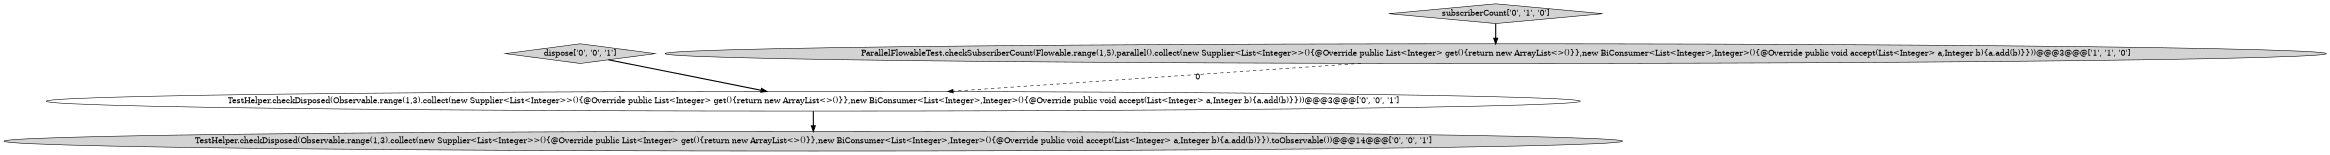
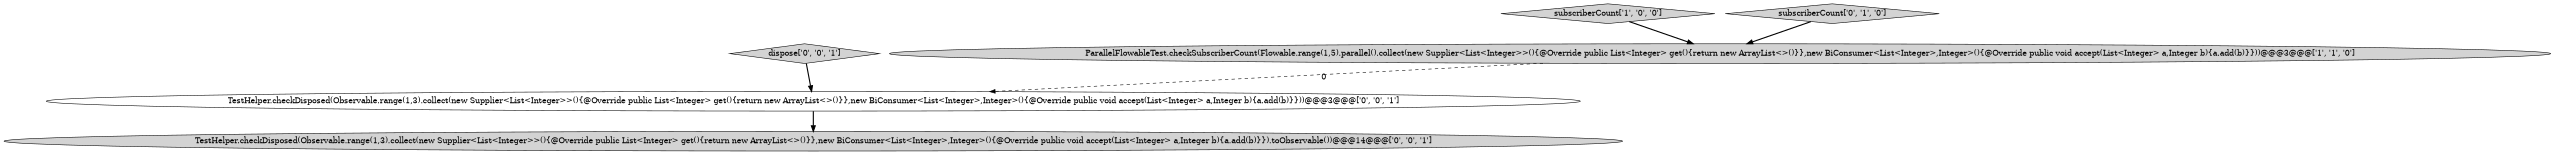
none -> (1608, 14)
